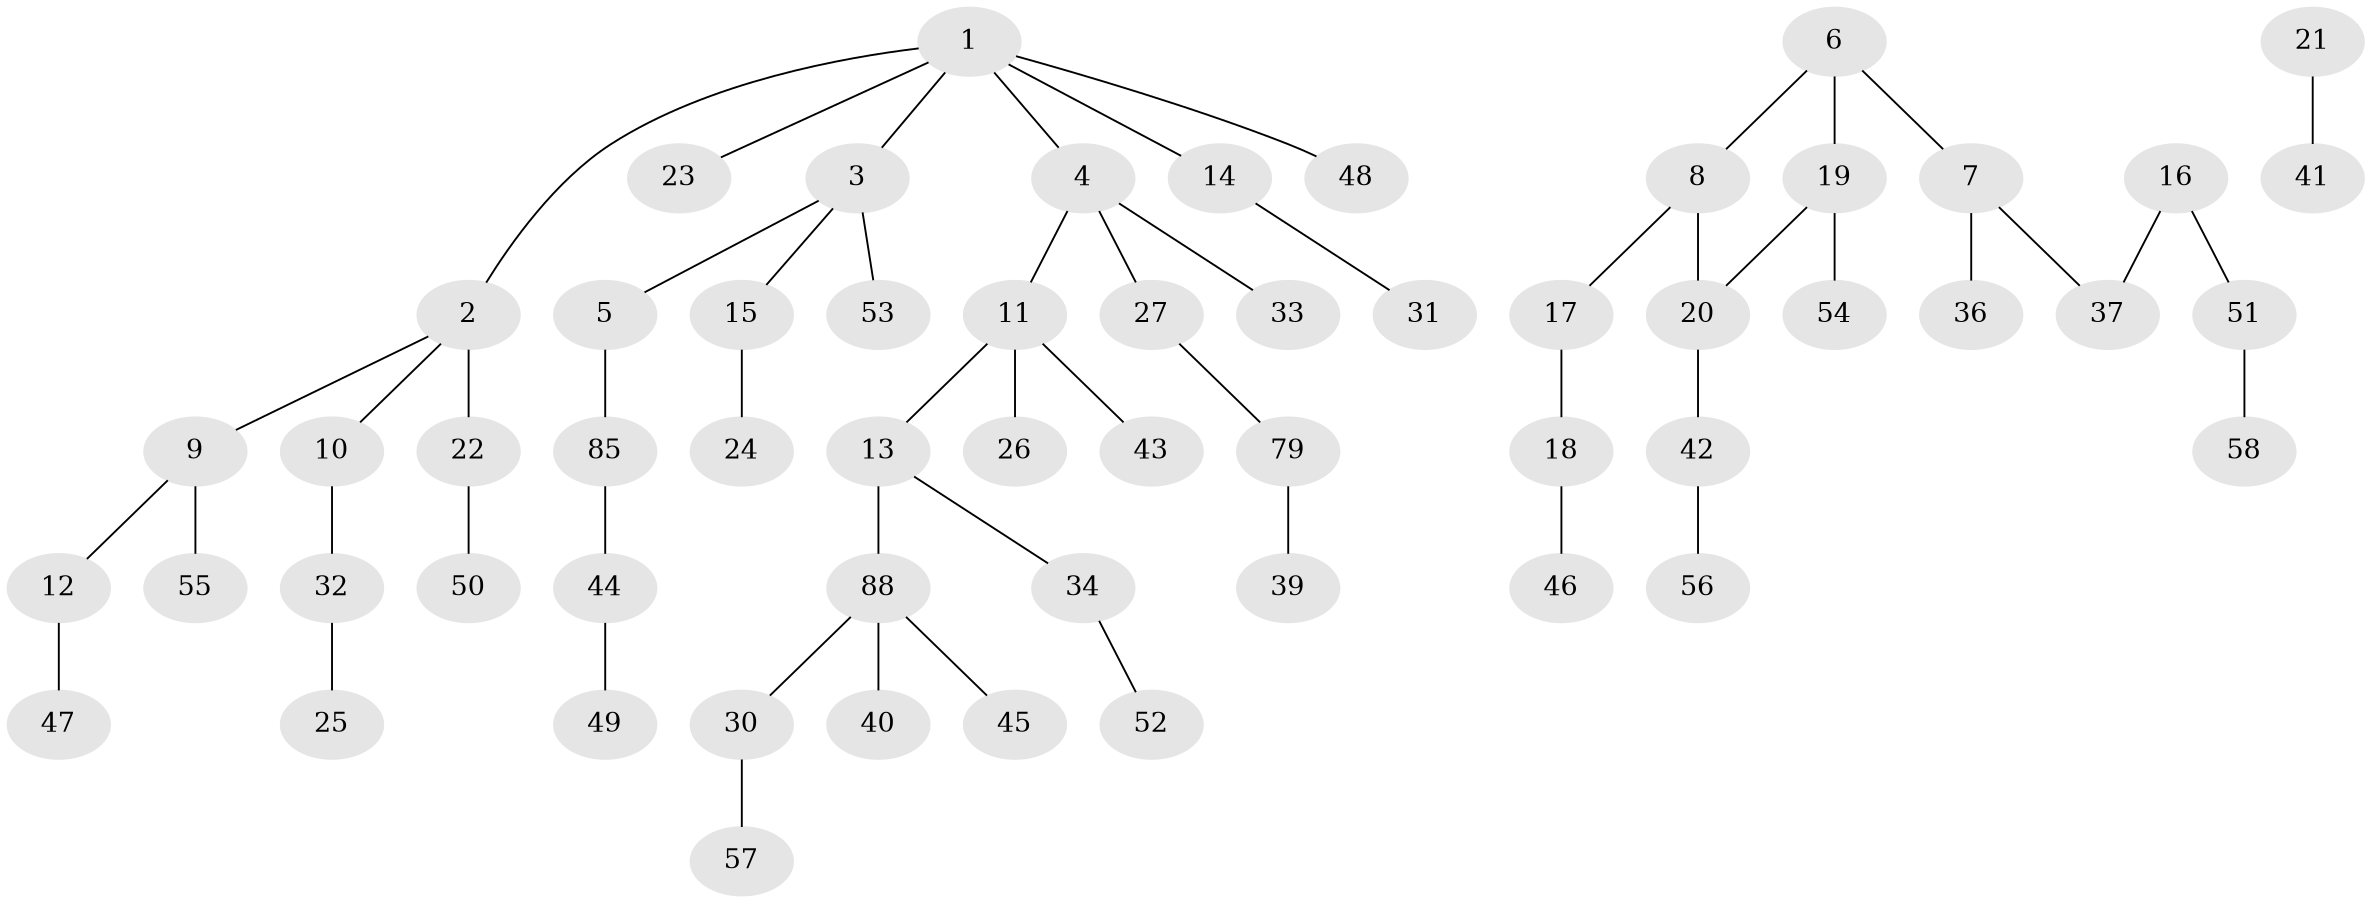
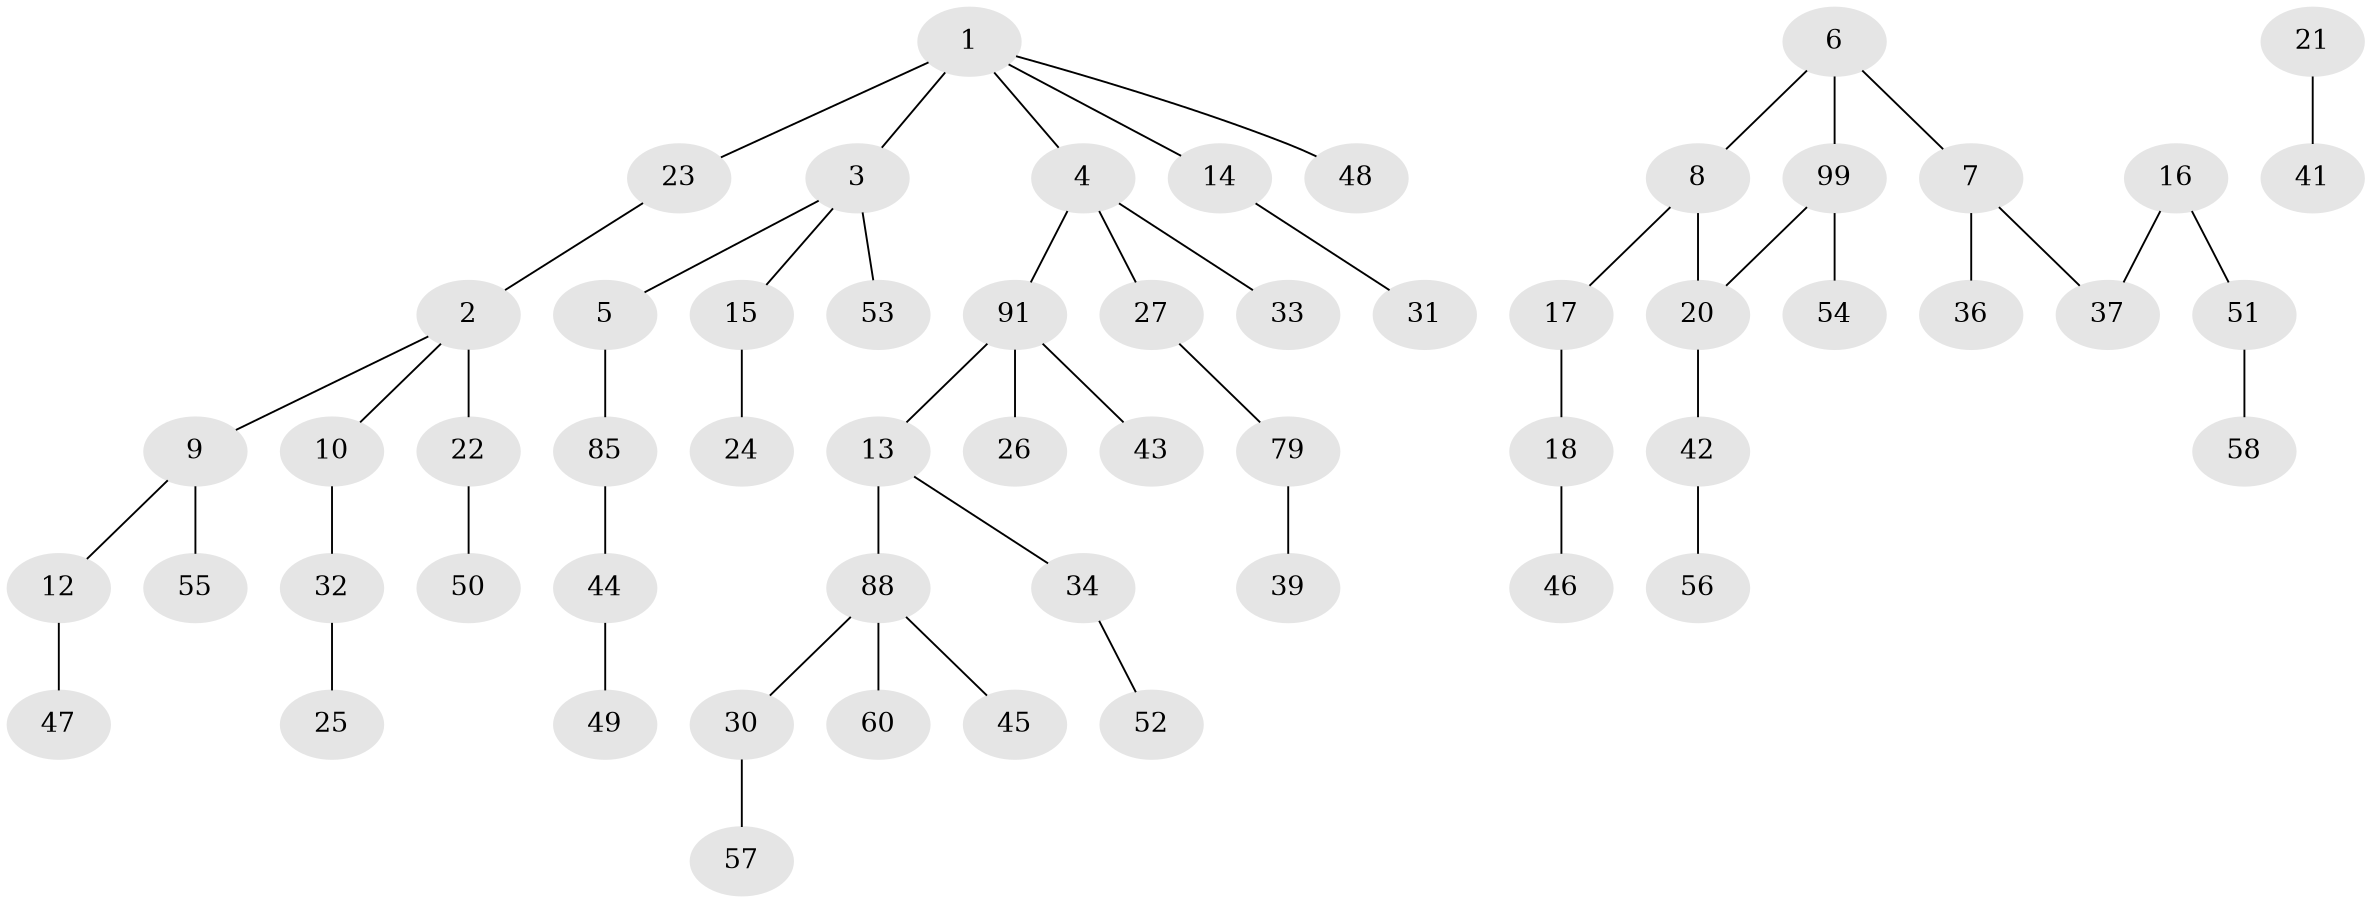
(672, 112) -> (574, 247)
(1835, 178) -> (1835, 178)
(1015, 315) -> (1015, 315)
(878, 725) -> (878, 725)
